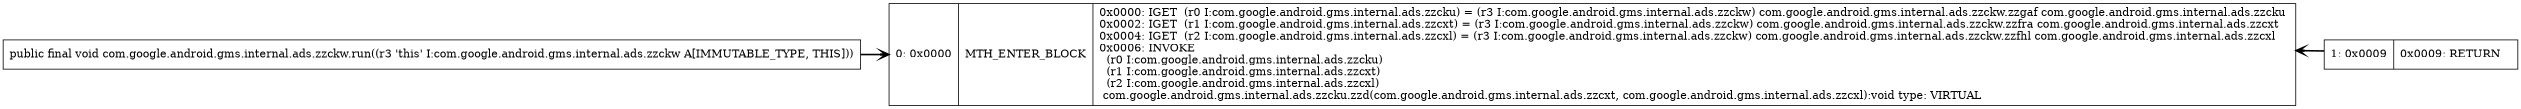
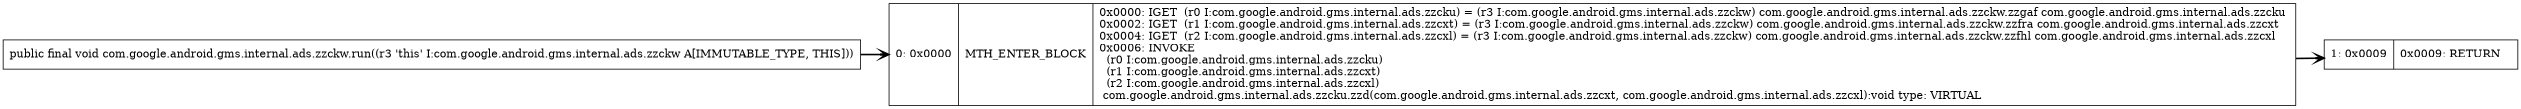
(2314, 51) -> (2306, 58)
